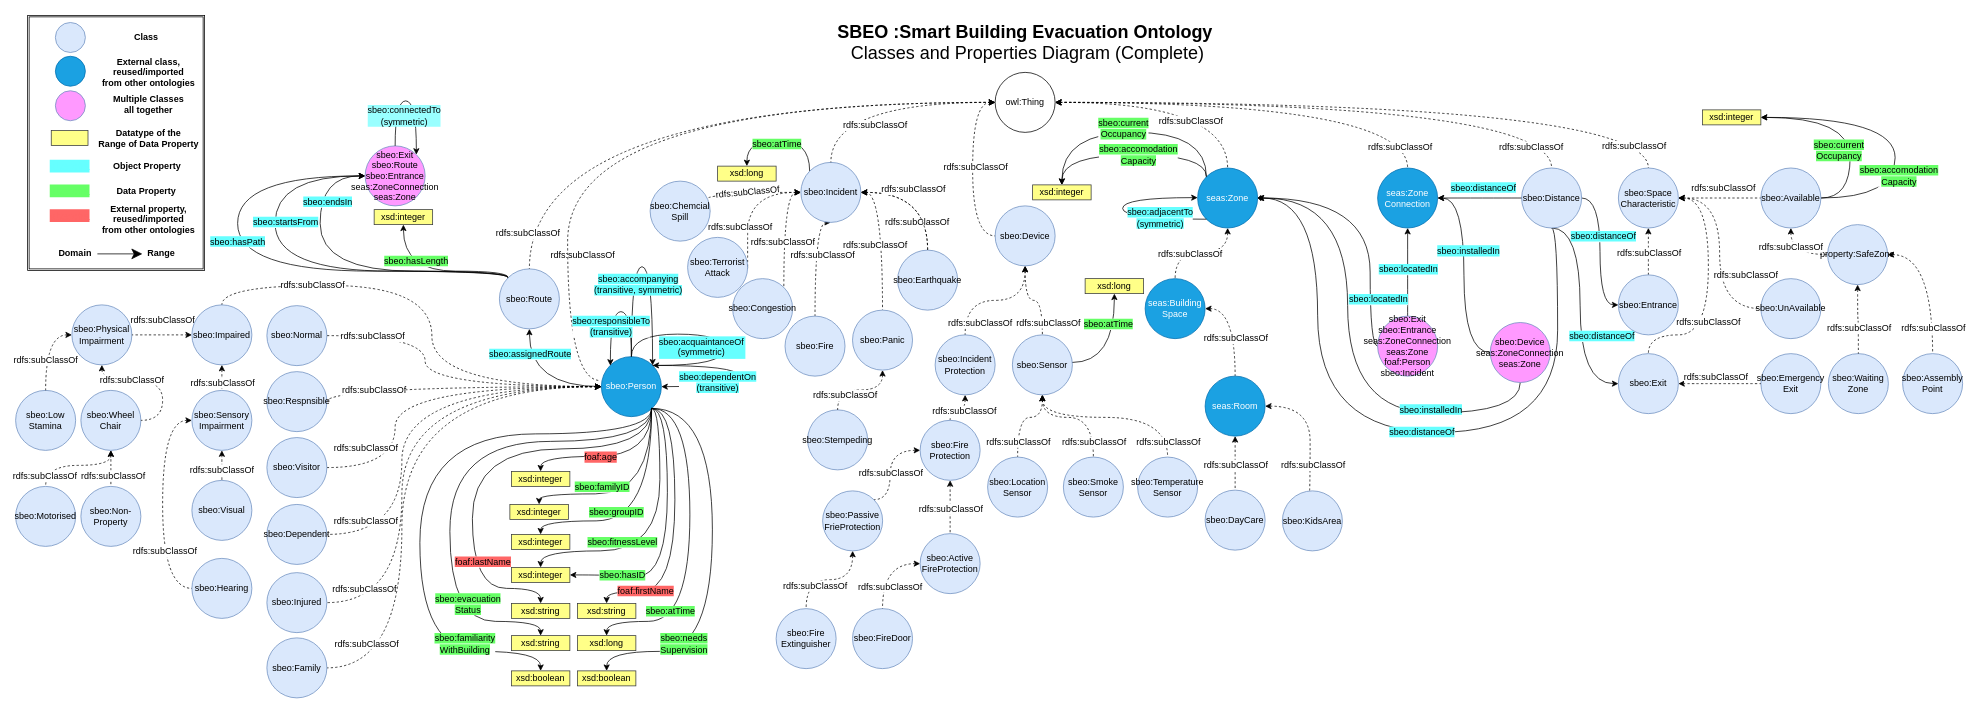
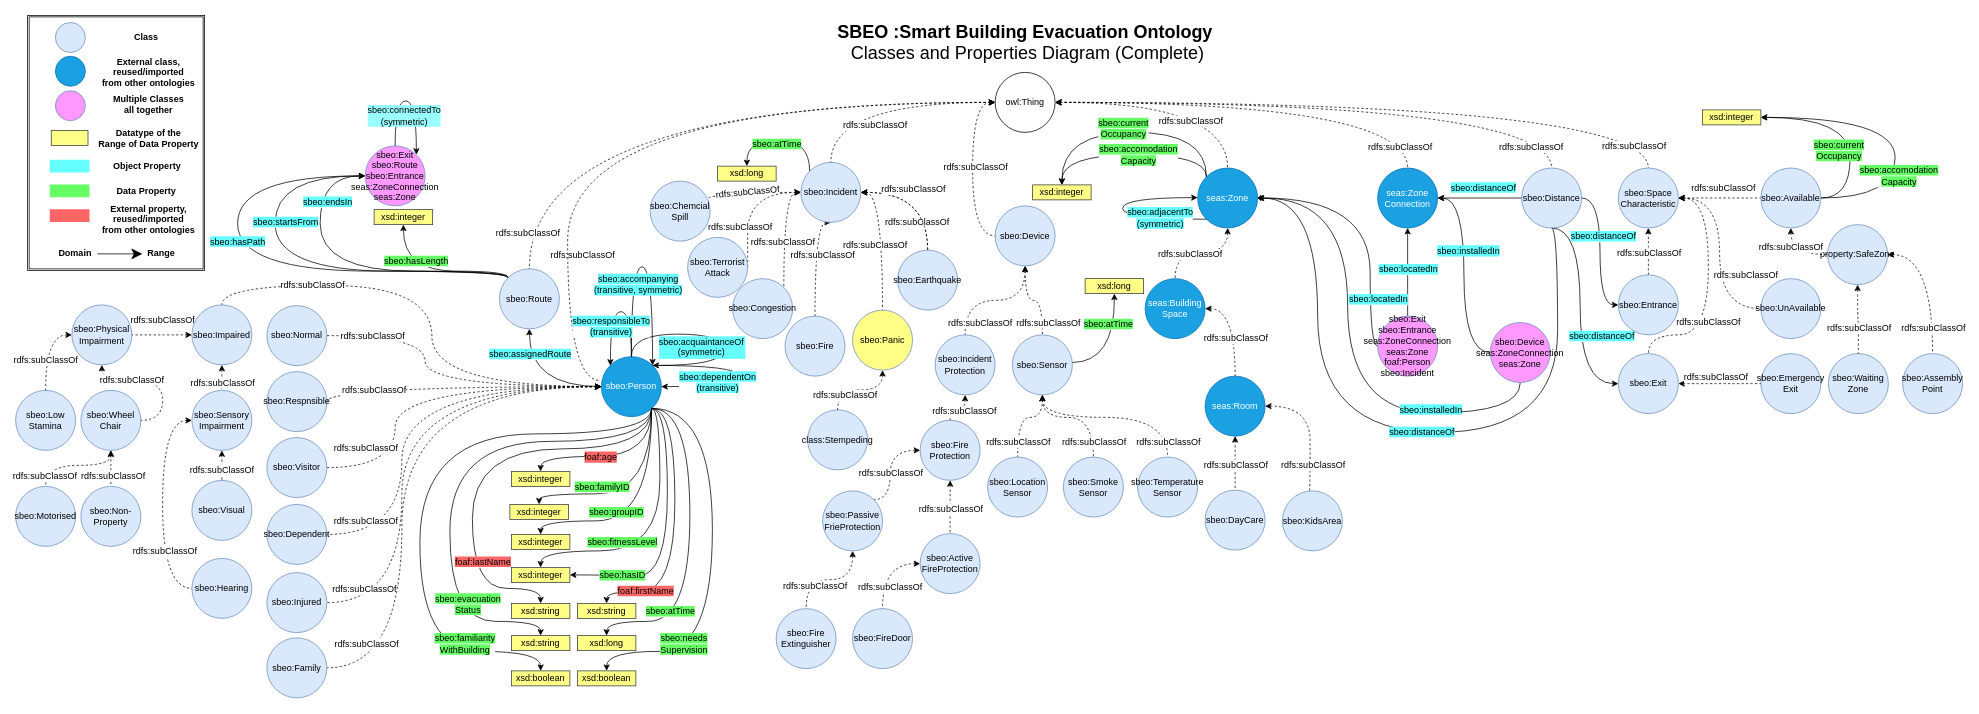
(882, 340) -> (882, 340)
(837, 440) -> (837, 440)
